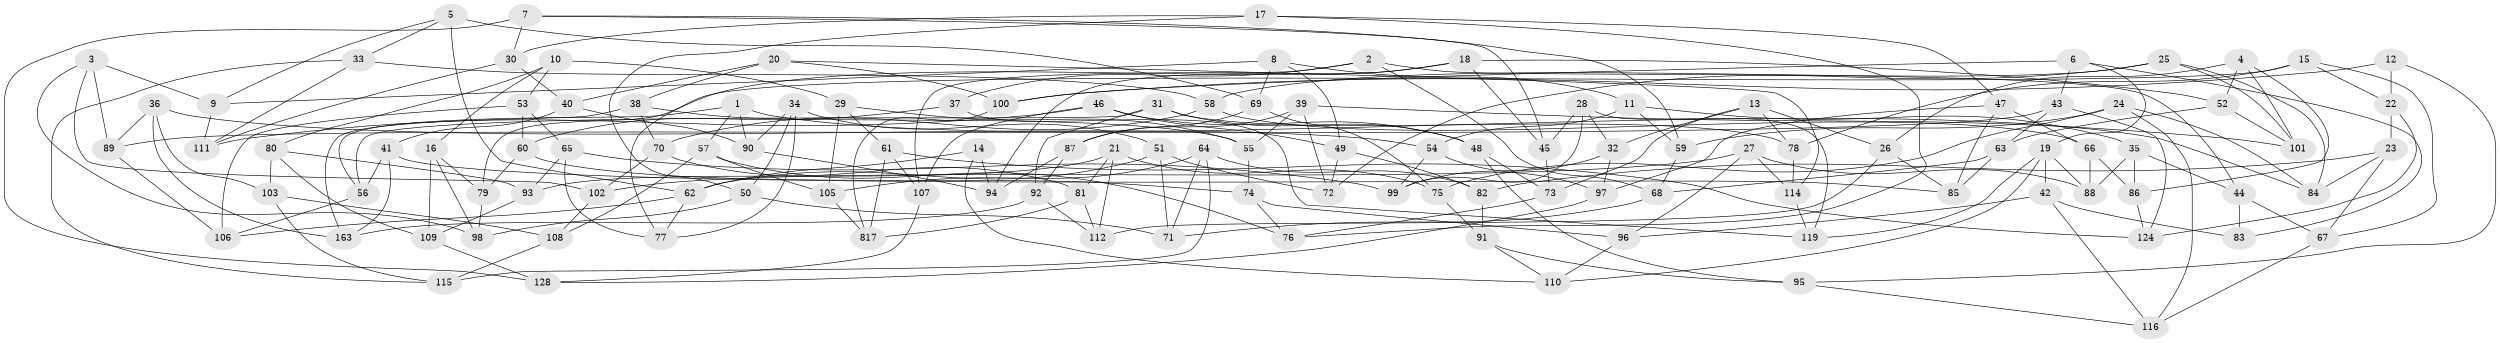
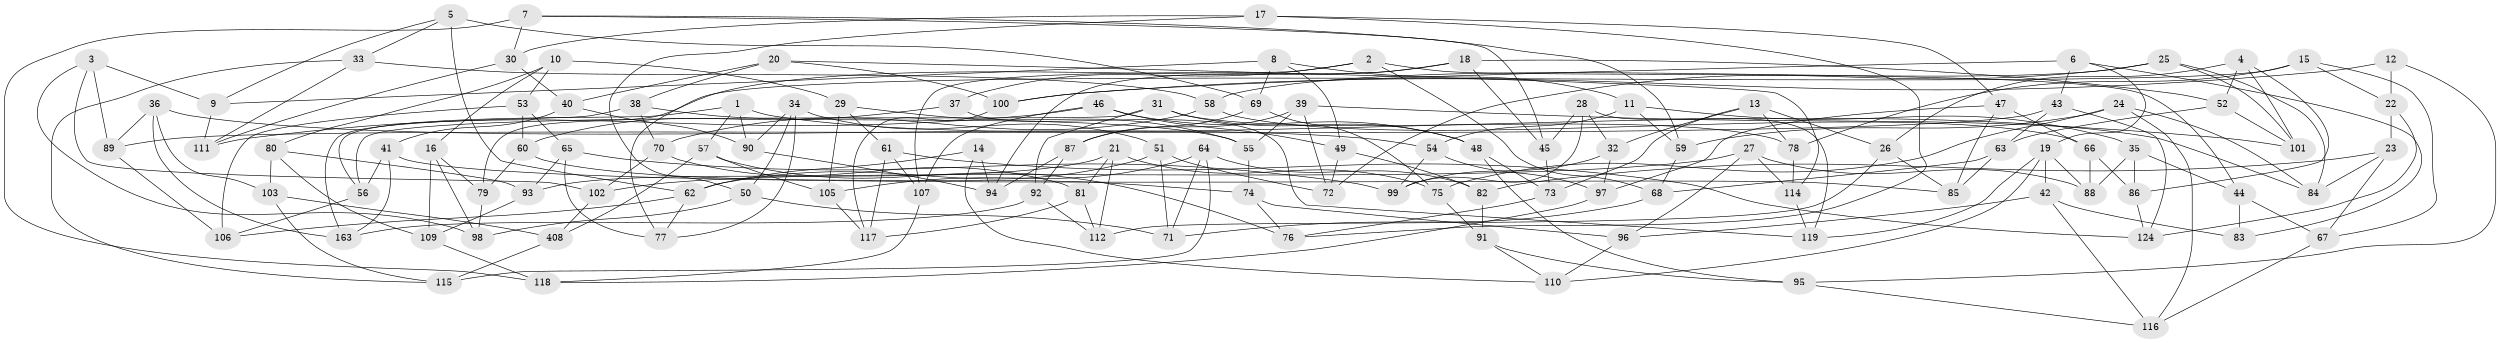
(555, 238) -> (555, 238)
(868, 238) -> (868, 238)
(543, 283) -> (543, 283)
